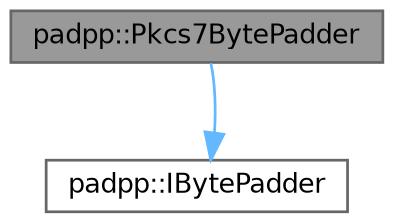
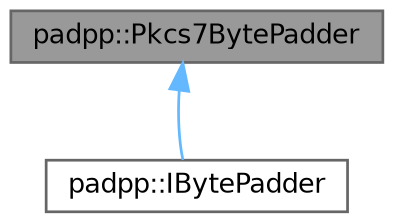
(215, 98) -> (179, 125)
